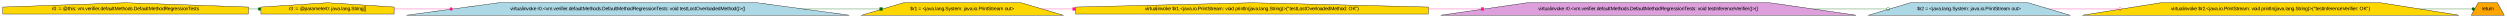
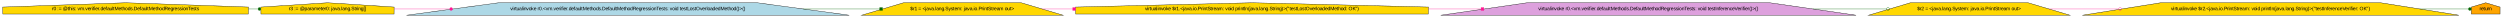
(1969, 9) -> (1969, 9)
(2488, 9) -> (2486, 9)
